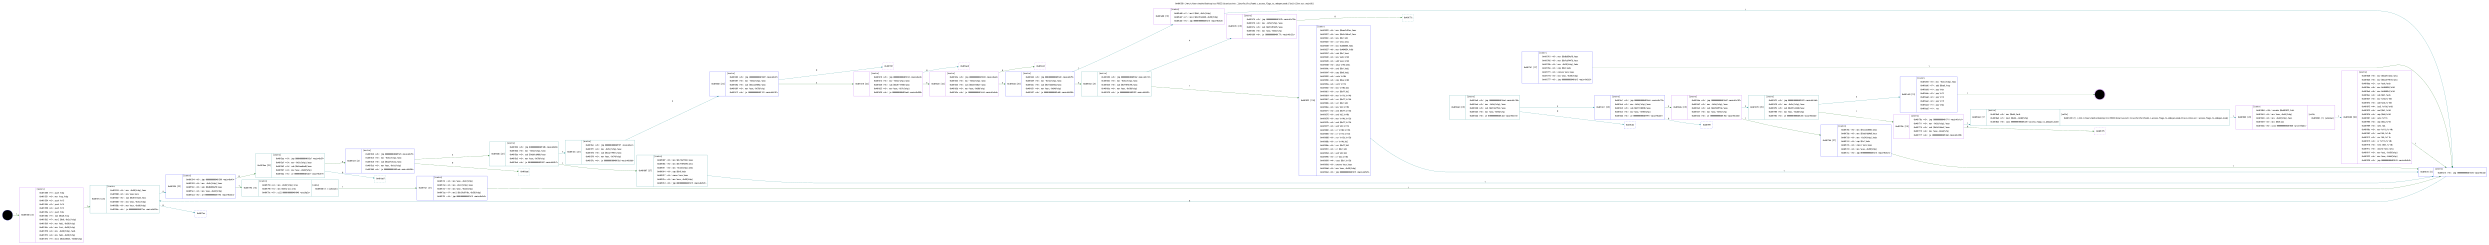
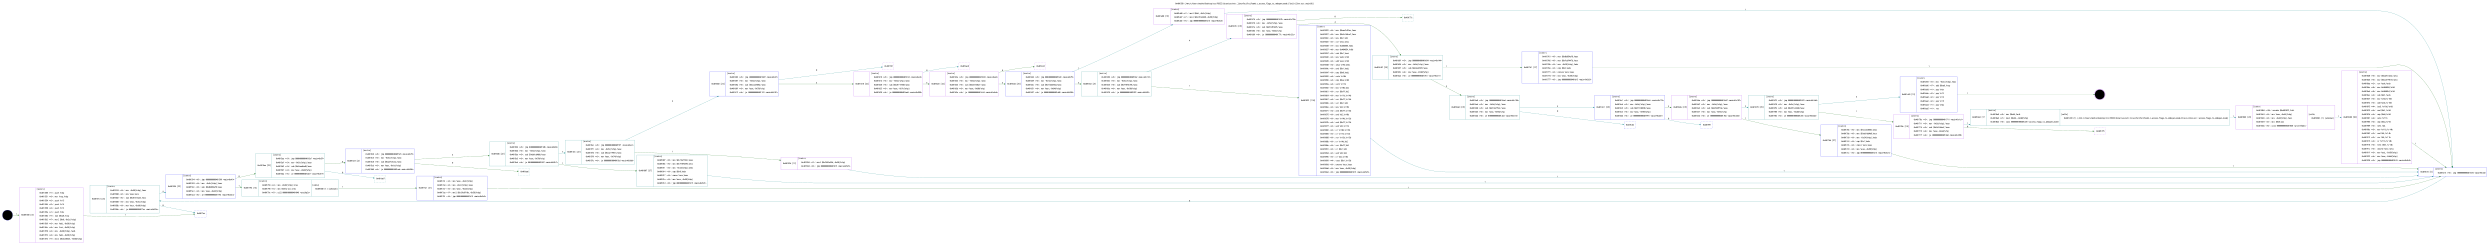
none -> (1408, 67)
none -> (816, 163)
(86, 208) -> (139, 216)
